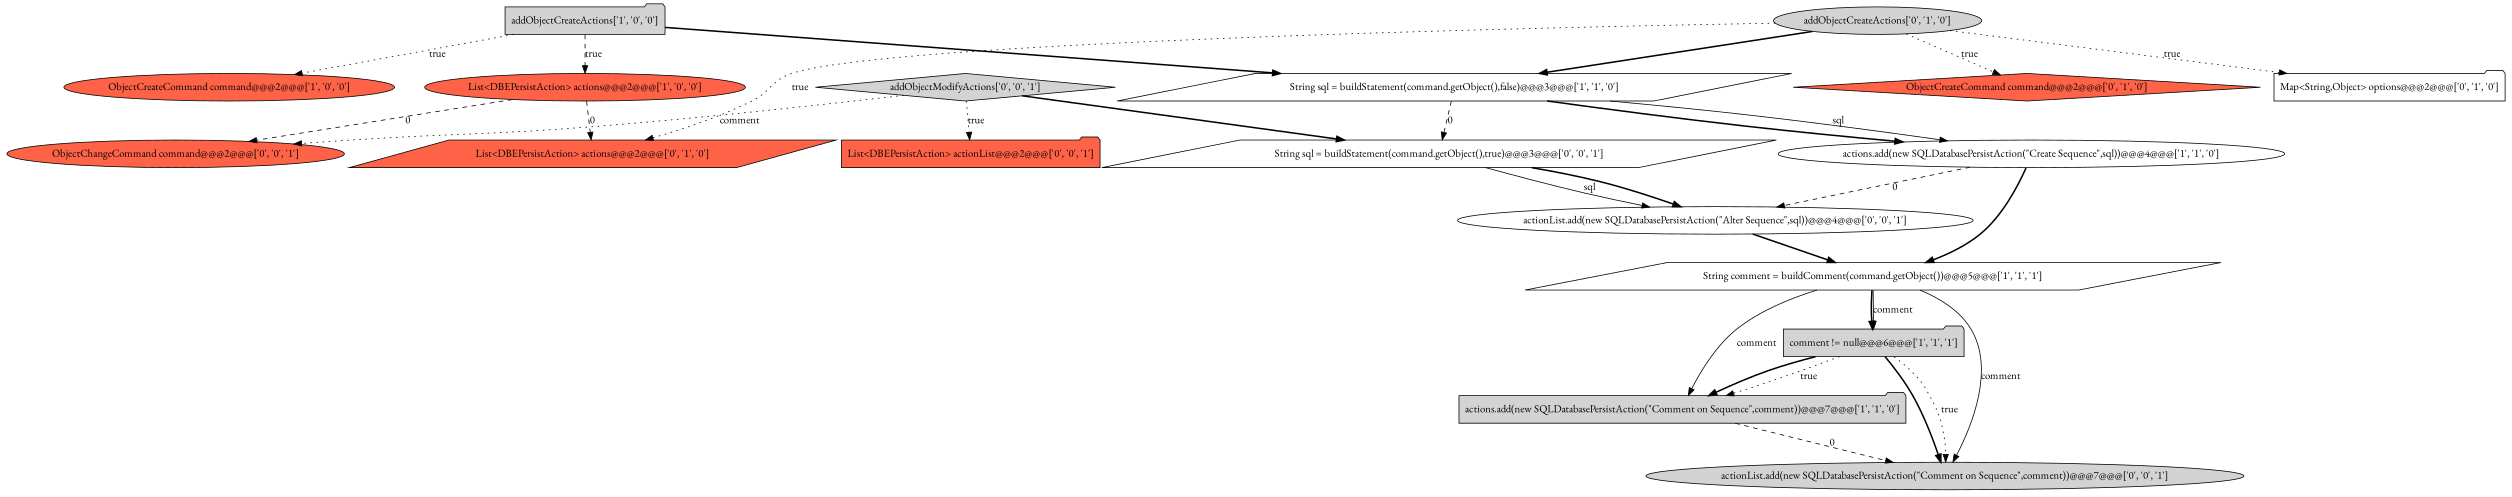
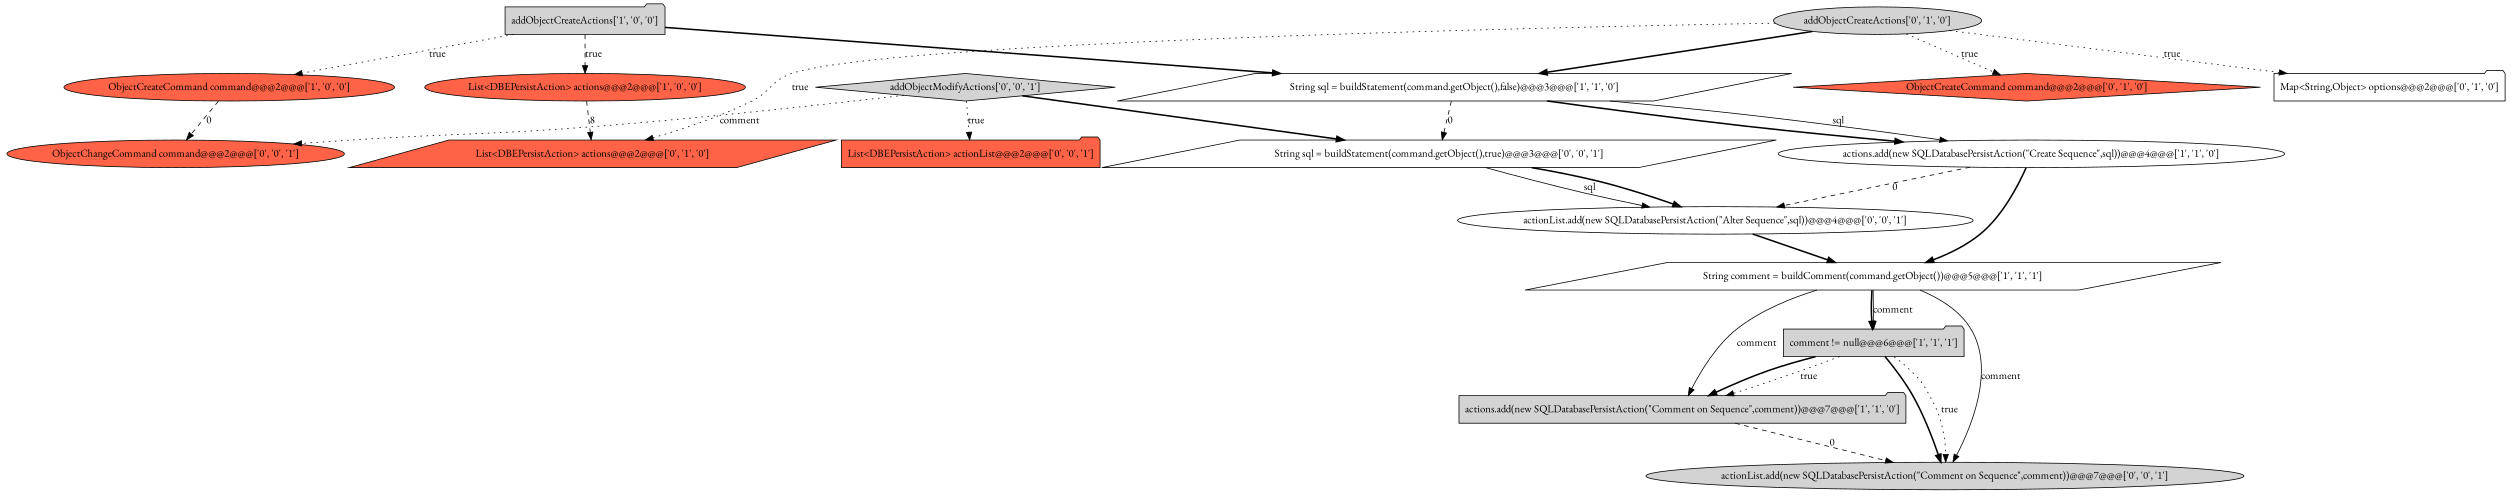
(385, 120) -> (205, 117)
(592, 121) -> (592, 121)
